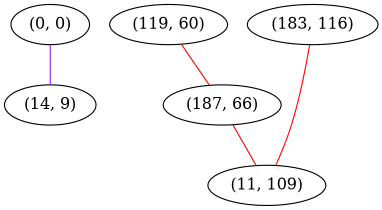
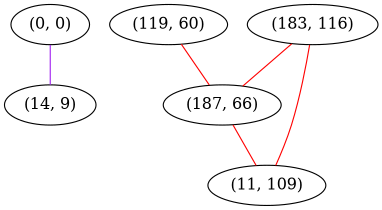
none -> (267, 65)
